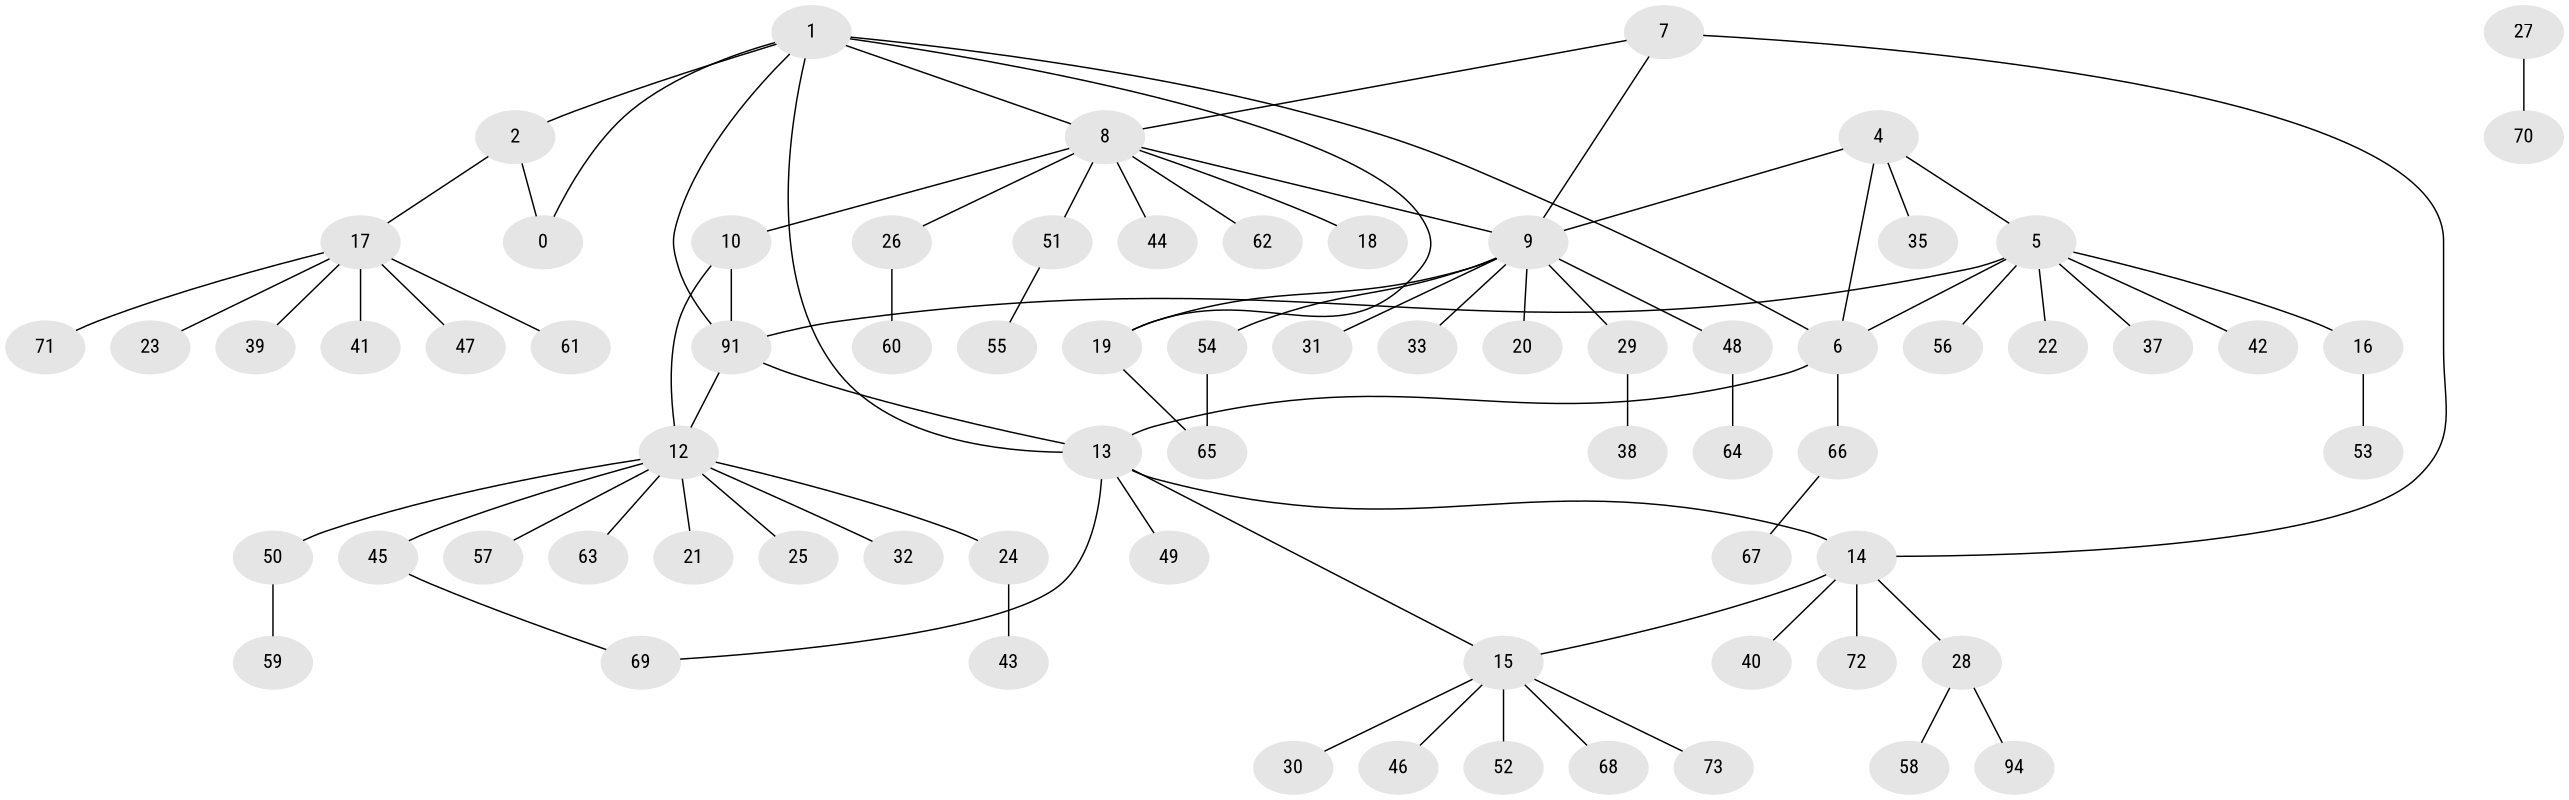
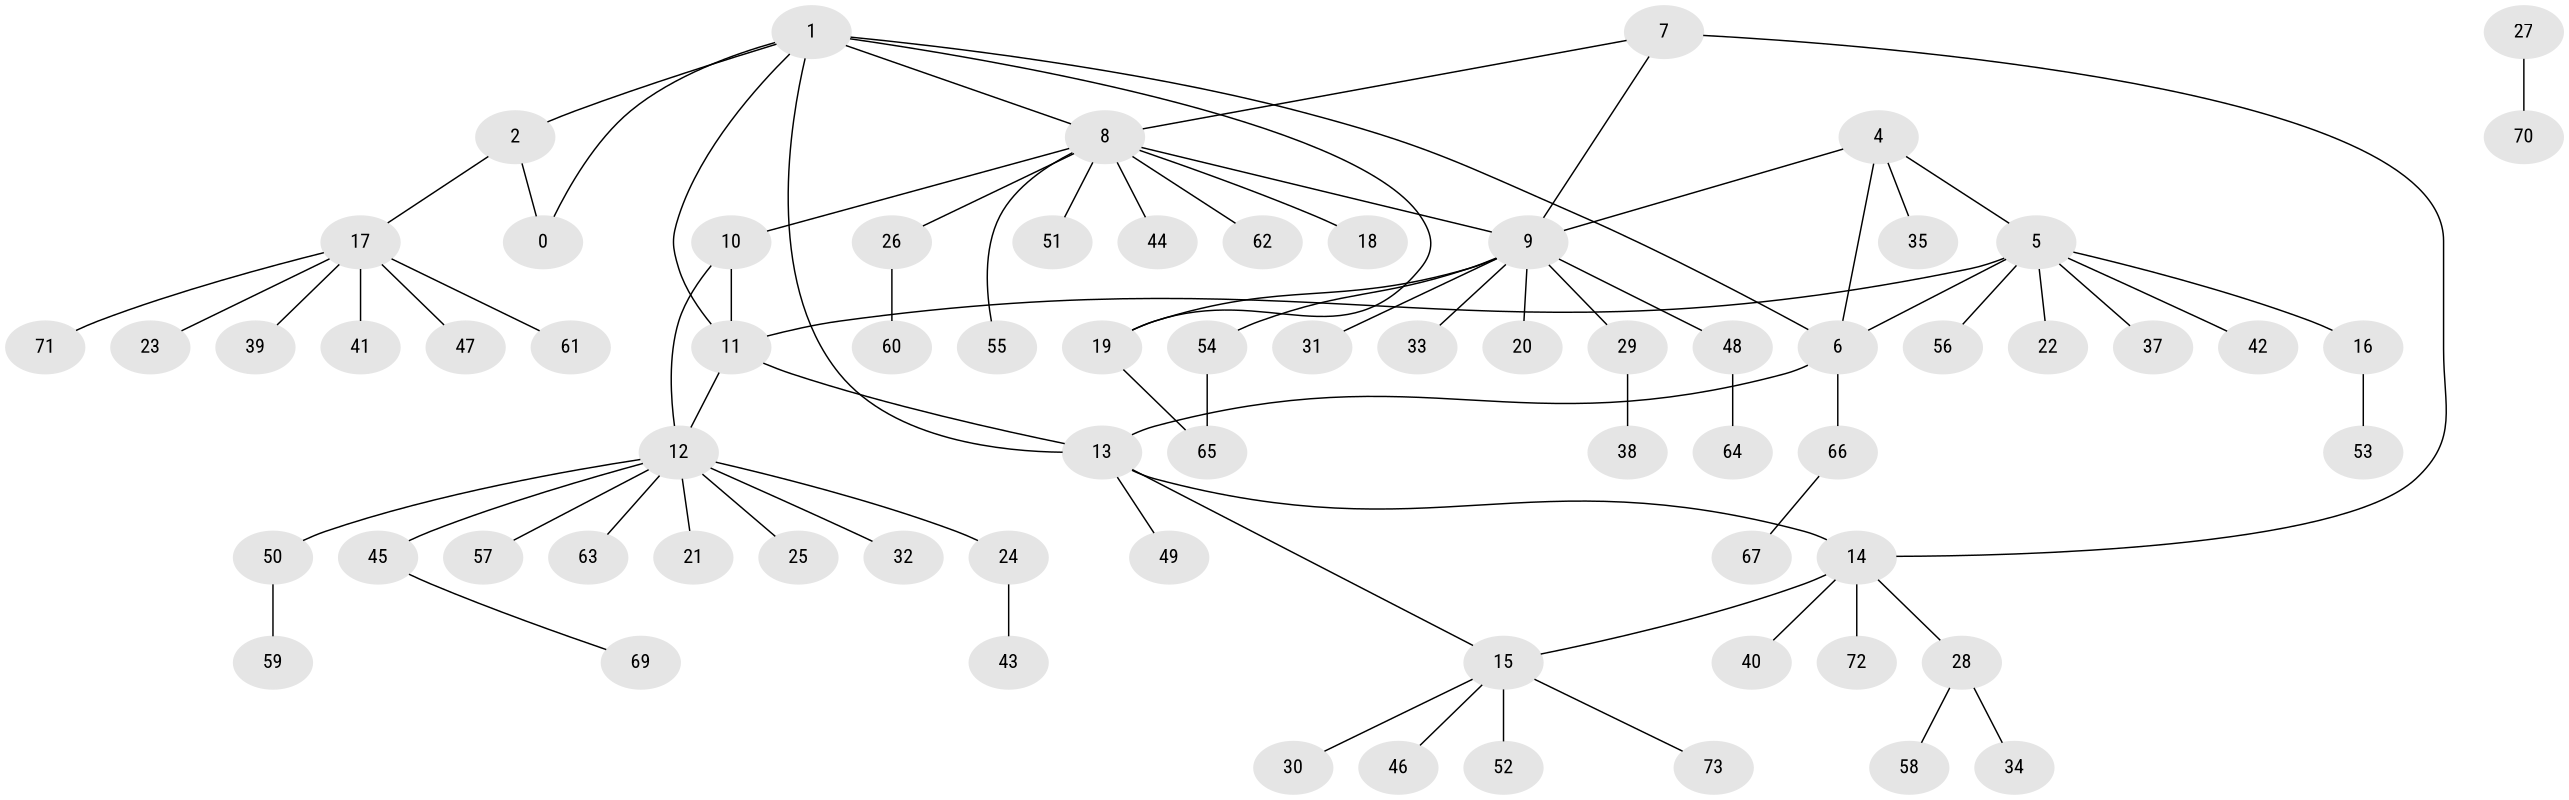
(1025, 294) -> (998, 221)
(731, 347) -> (731, 347)
(932, 630) -> none
(1609, 768) -> none
(2014, 768) -> (2014, 768)
